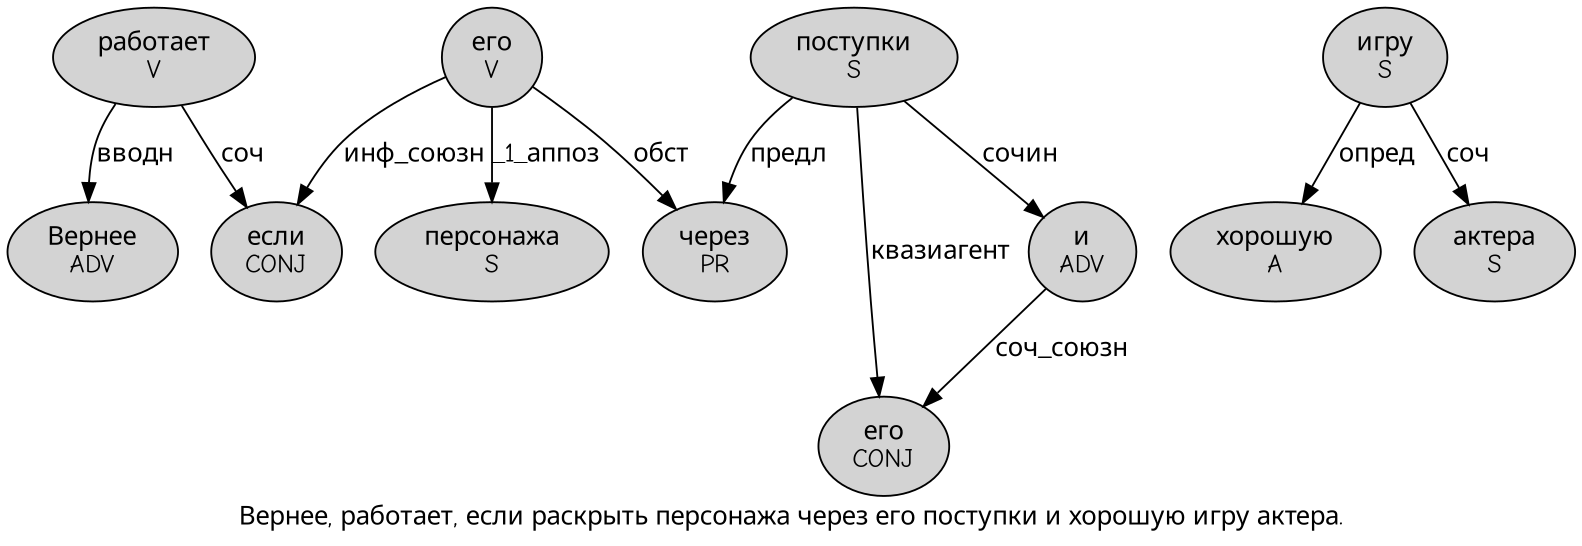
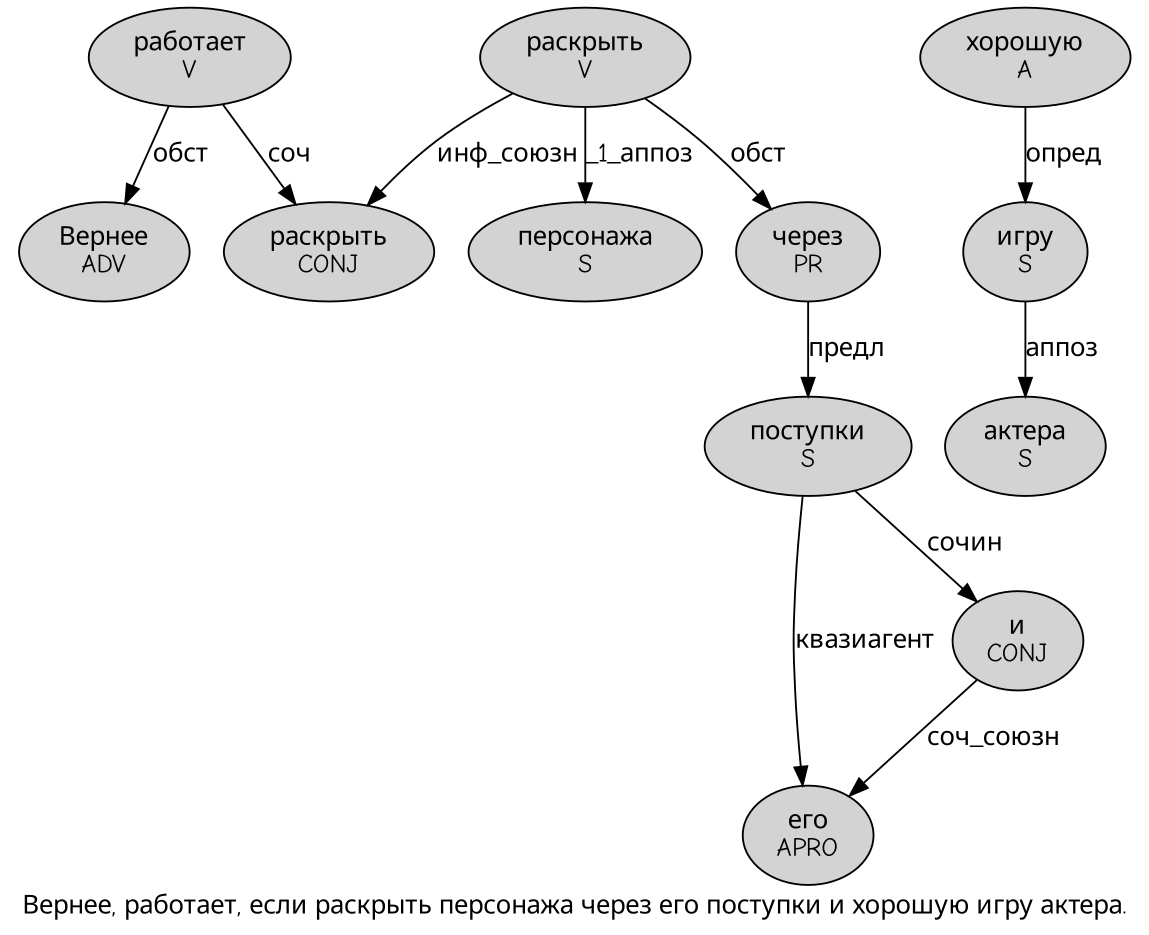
(492, 57) -> (585, 57)
(754, 136) -> (808, 339)
(1336, 145) -> (1025, 145)
(135, 155) -> (181, 155)
(1469, 155) -> (1063, 349)
(277, 252) -> (329, 252)
(1083, 252) -> (1018, 641)
(884, 446) -> (808, 835)
